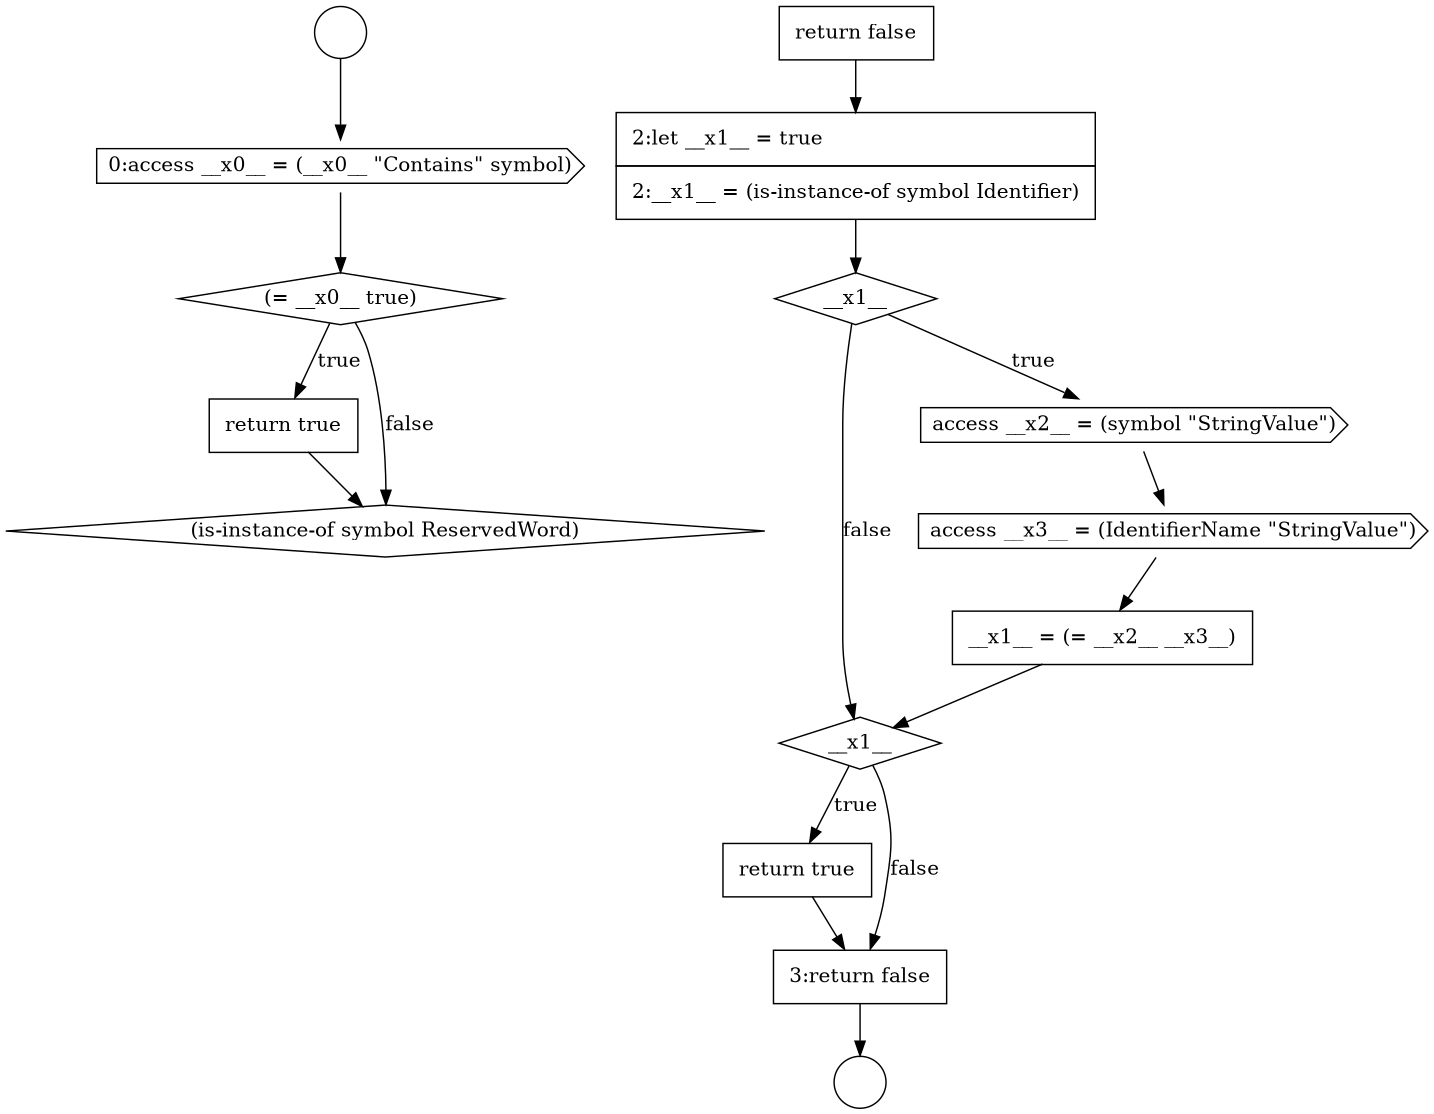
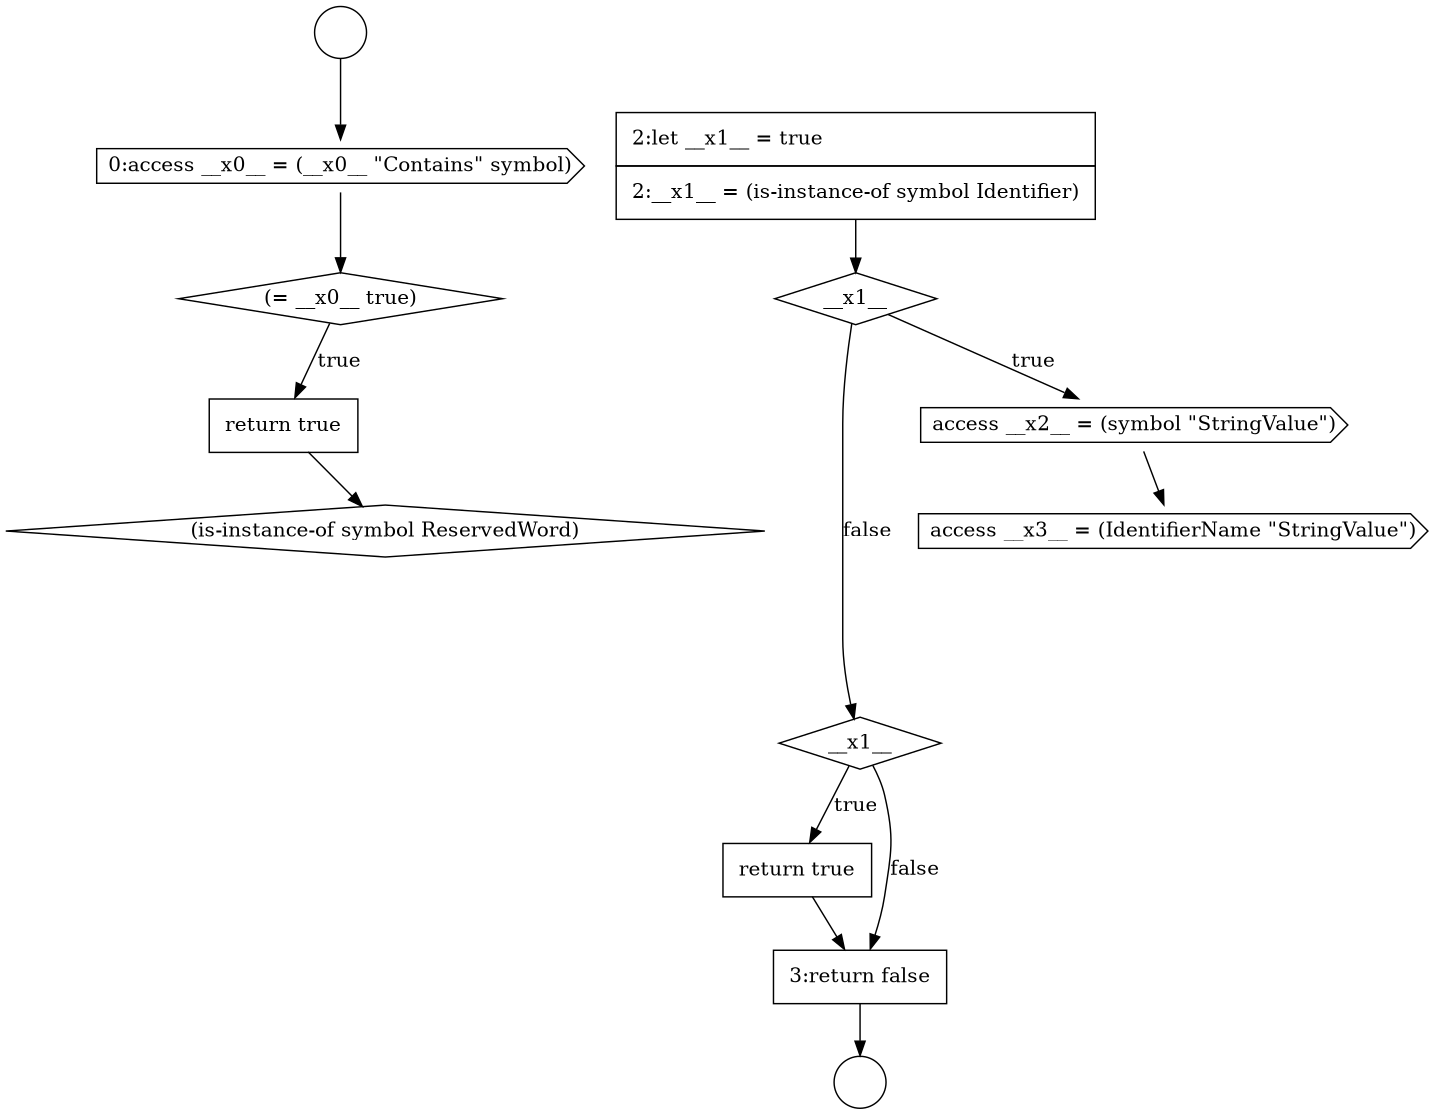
(856, 32) -> none
(380, 404) -> none
(1102, 637) -> none
